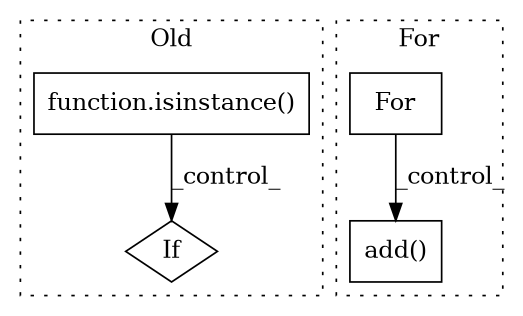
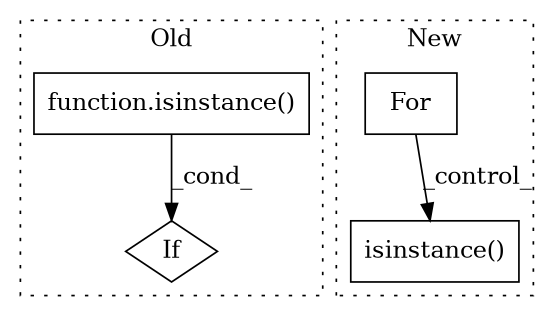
(420, 40) -> (435, 40)
(226, 178) -> (212, 178)
(396, 251) -> (435, 251)
